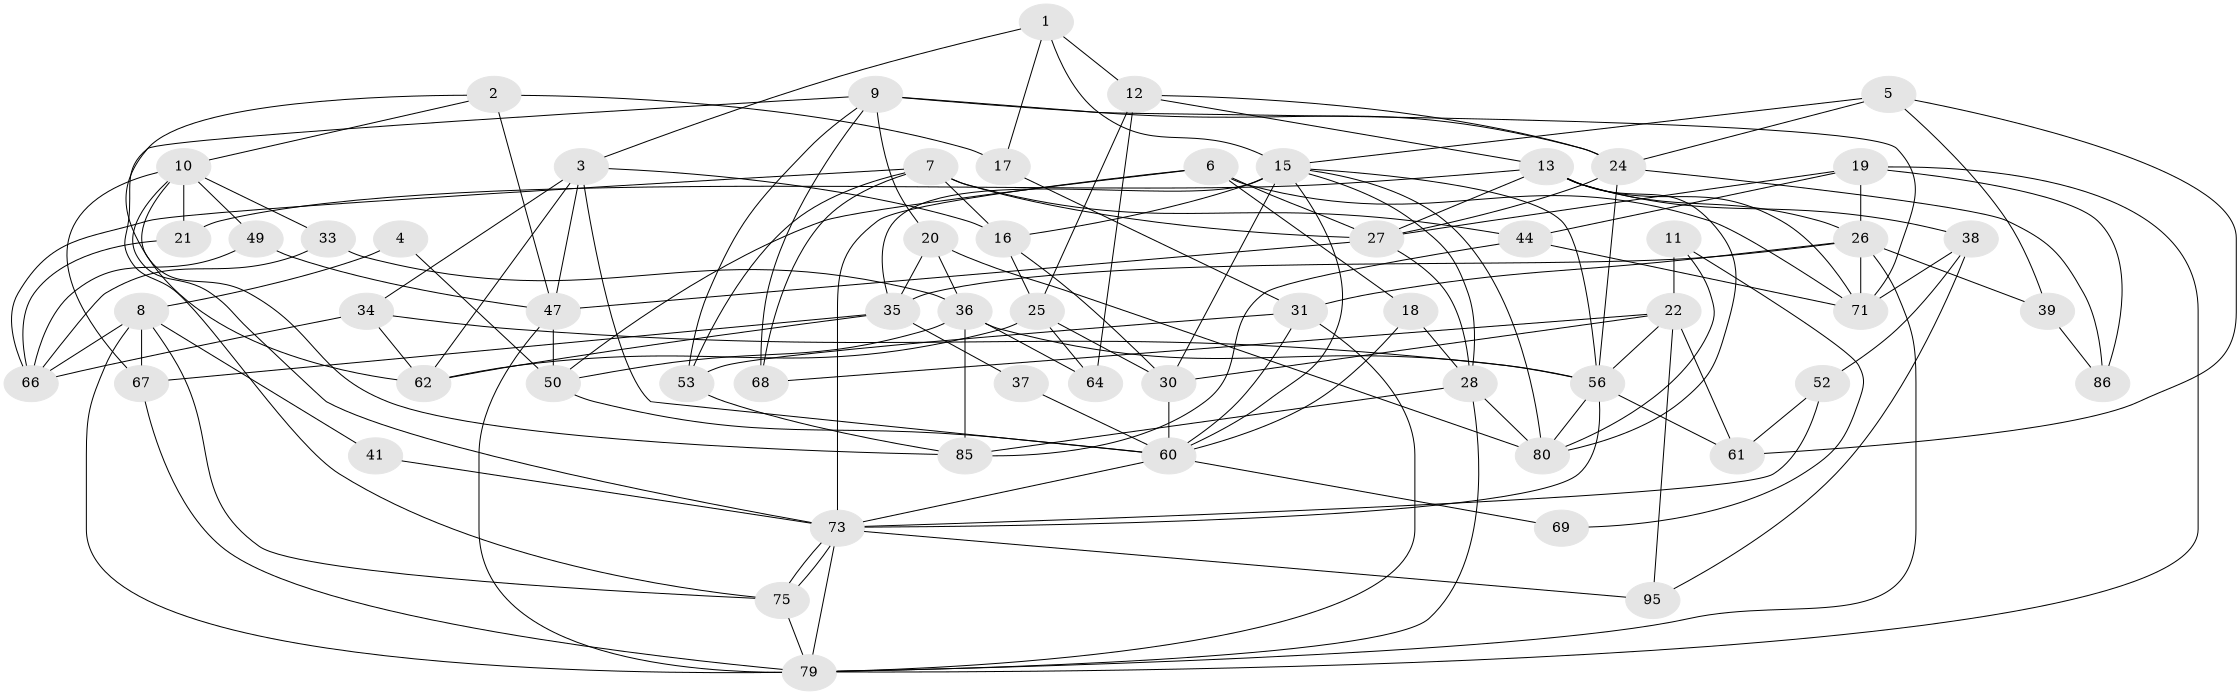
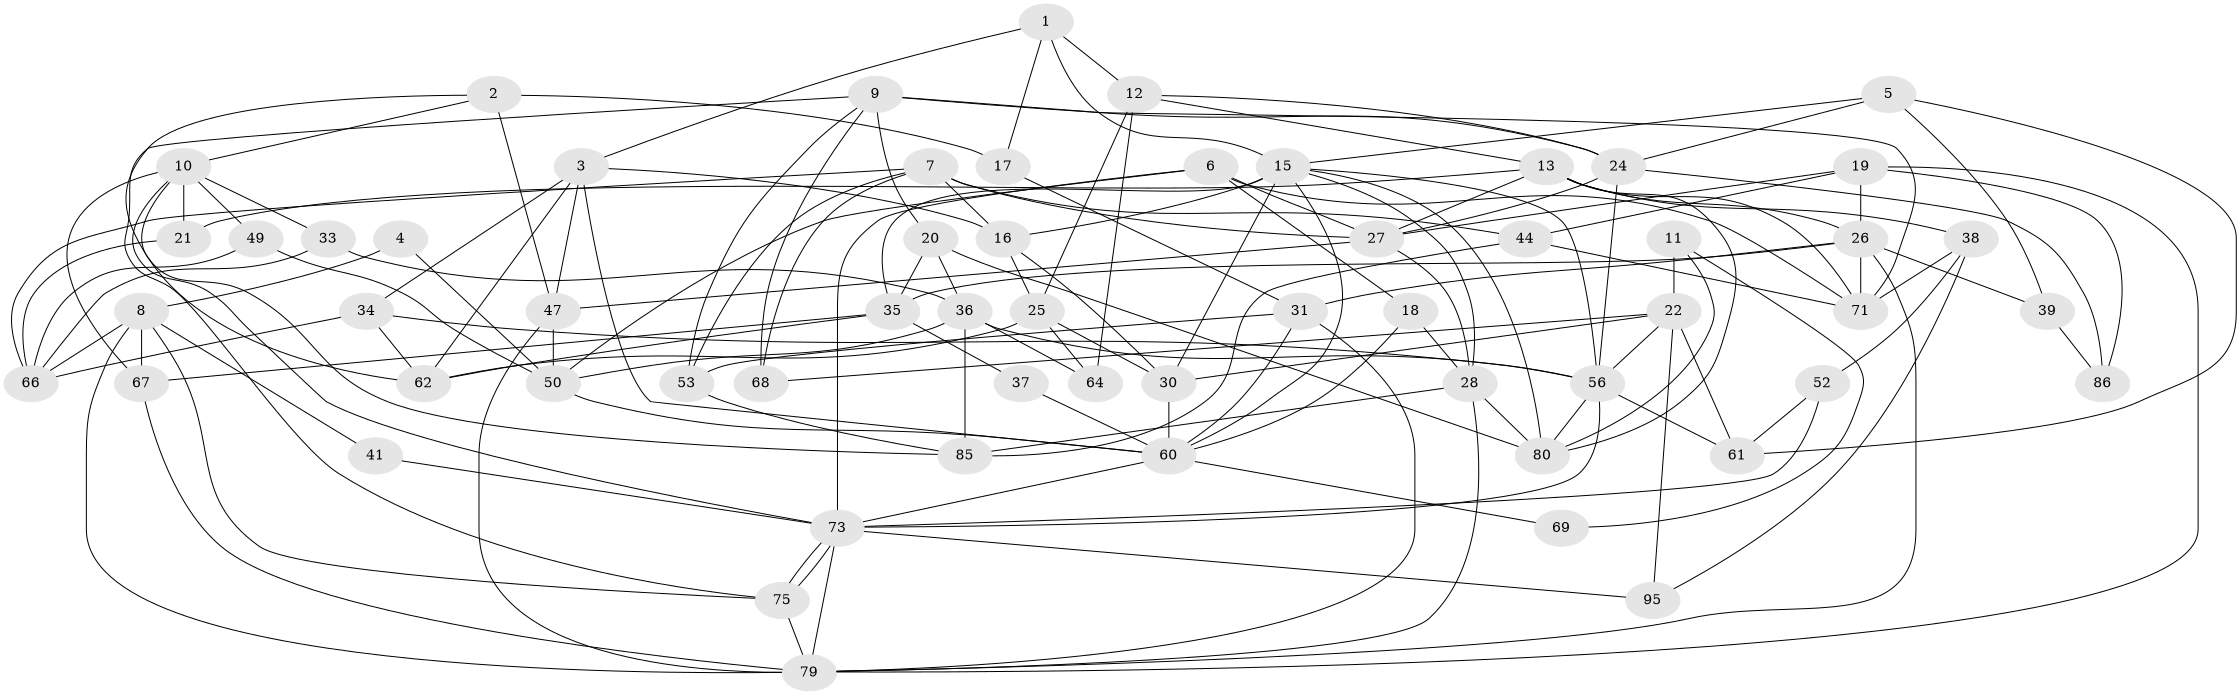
(394, 284) -> (411, 298)
